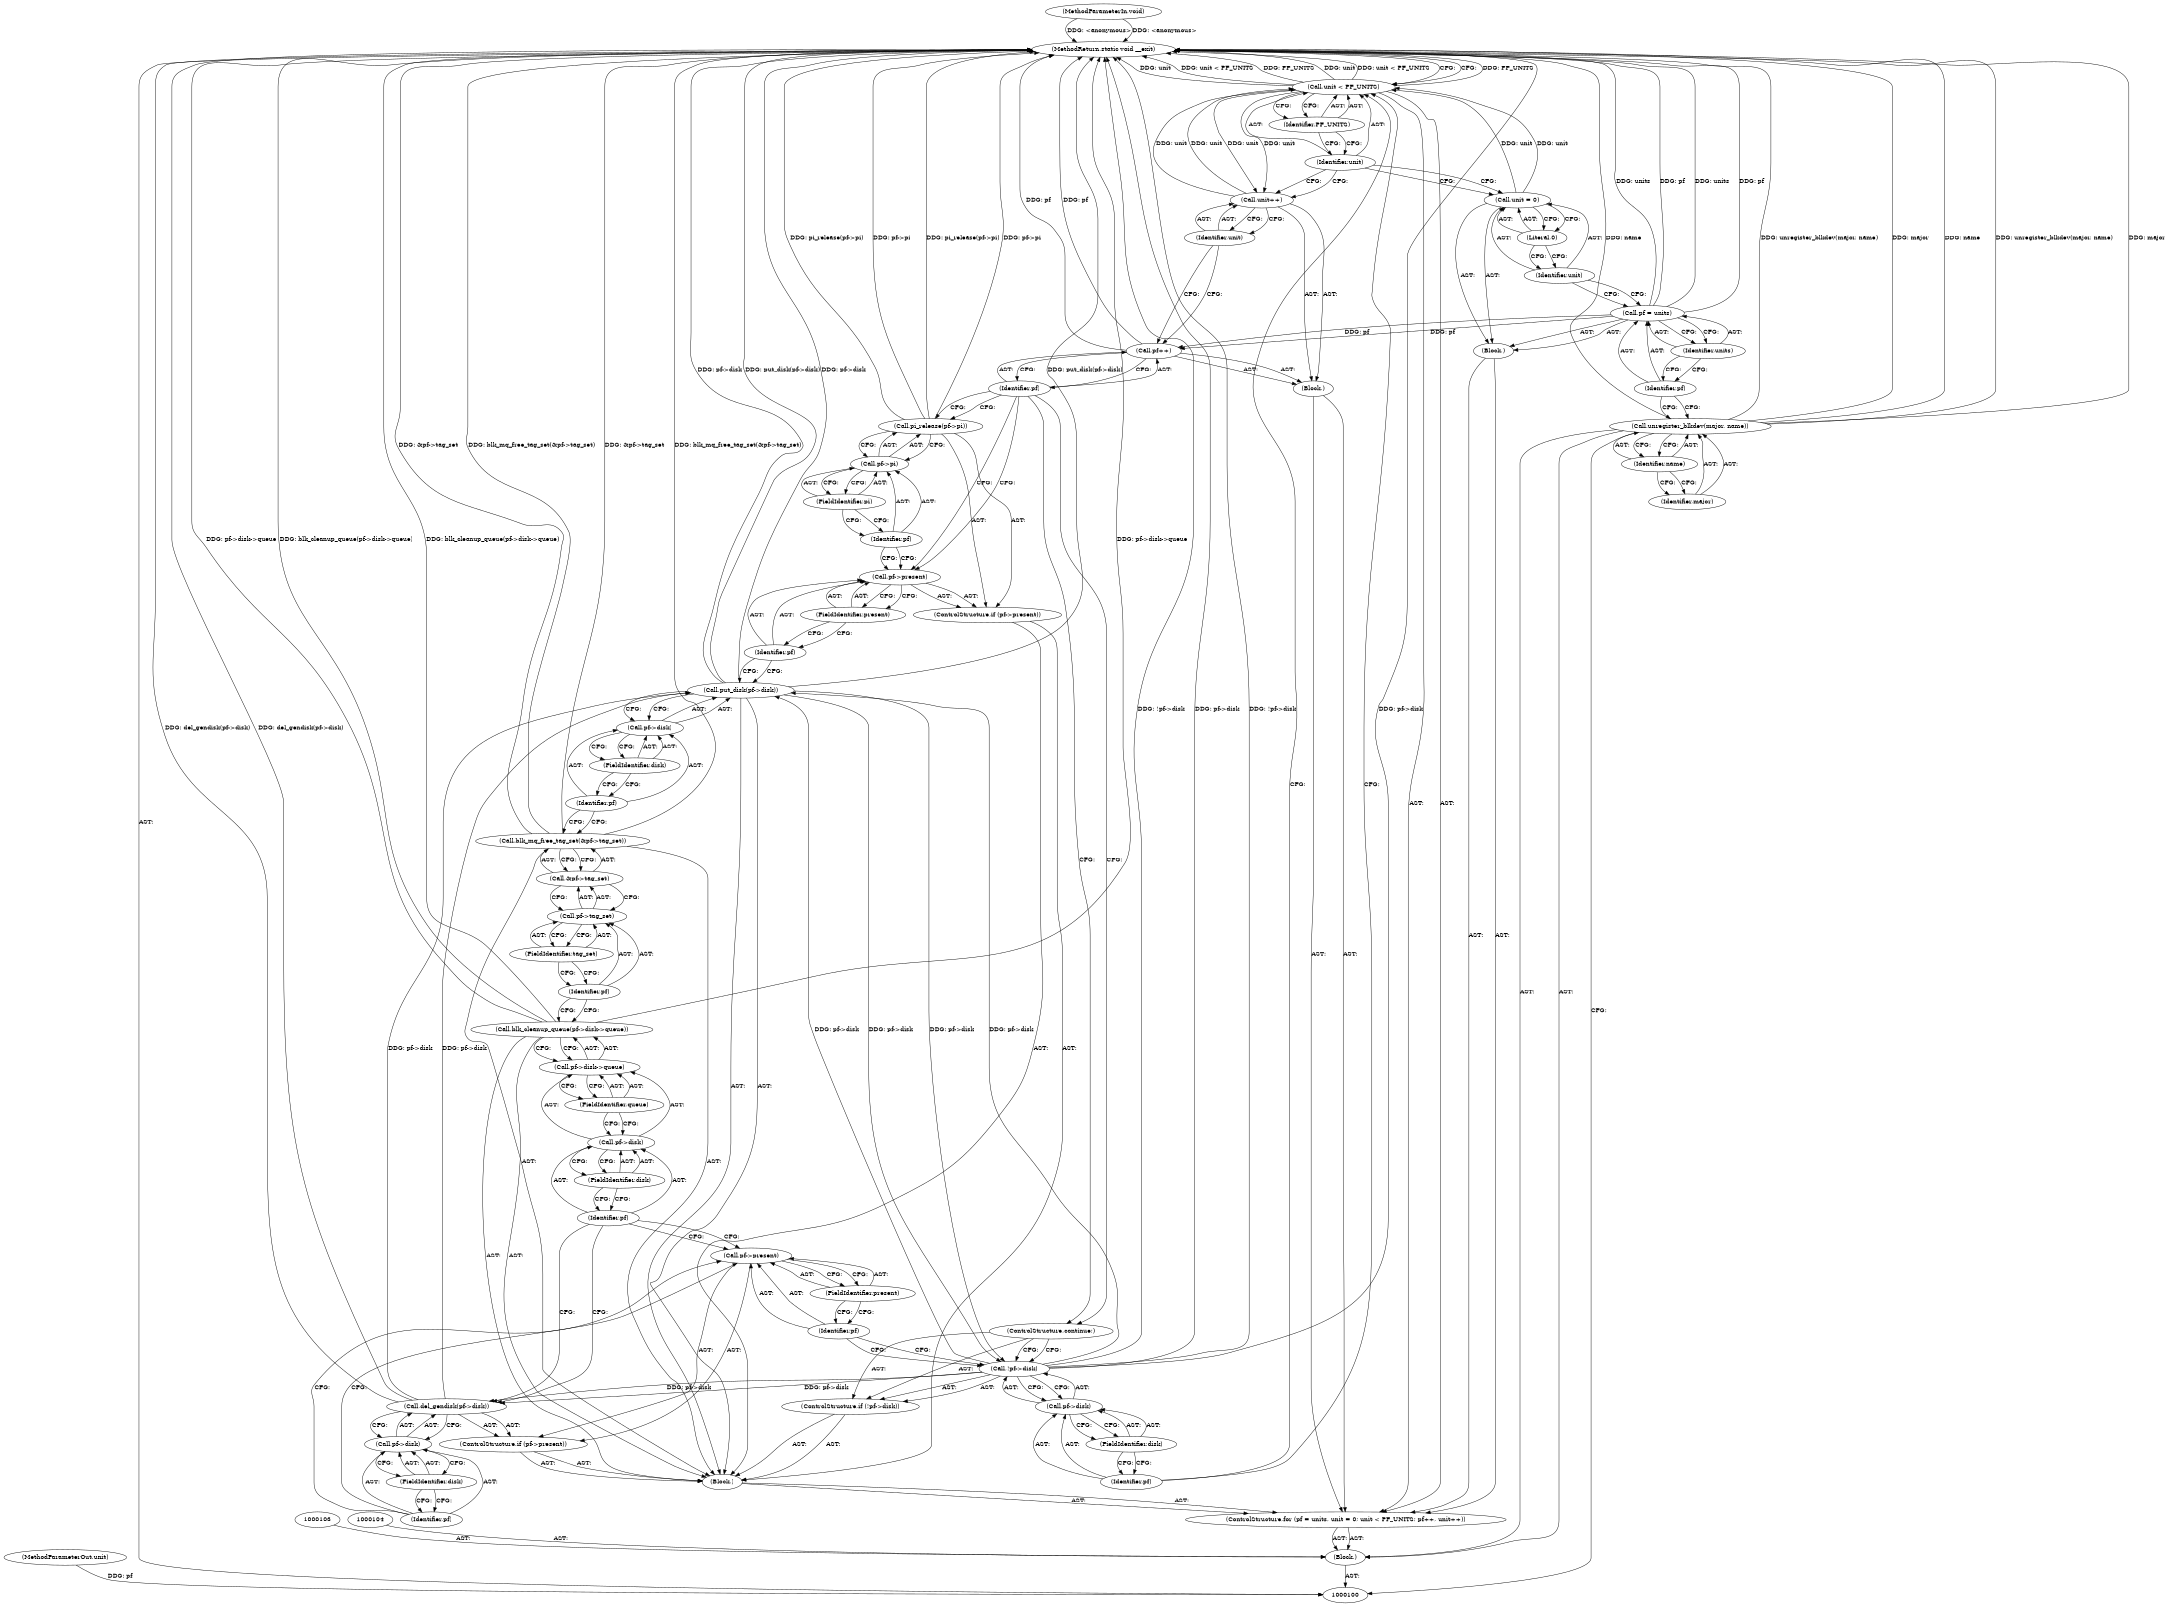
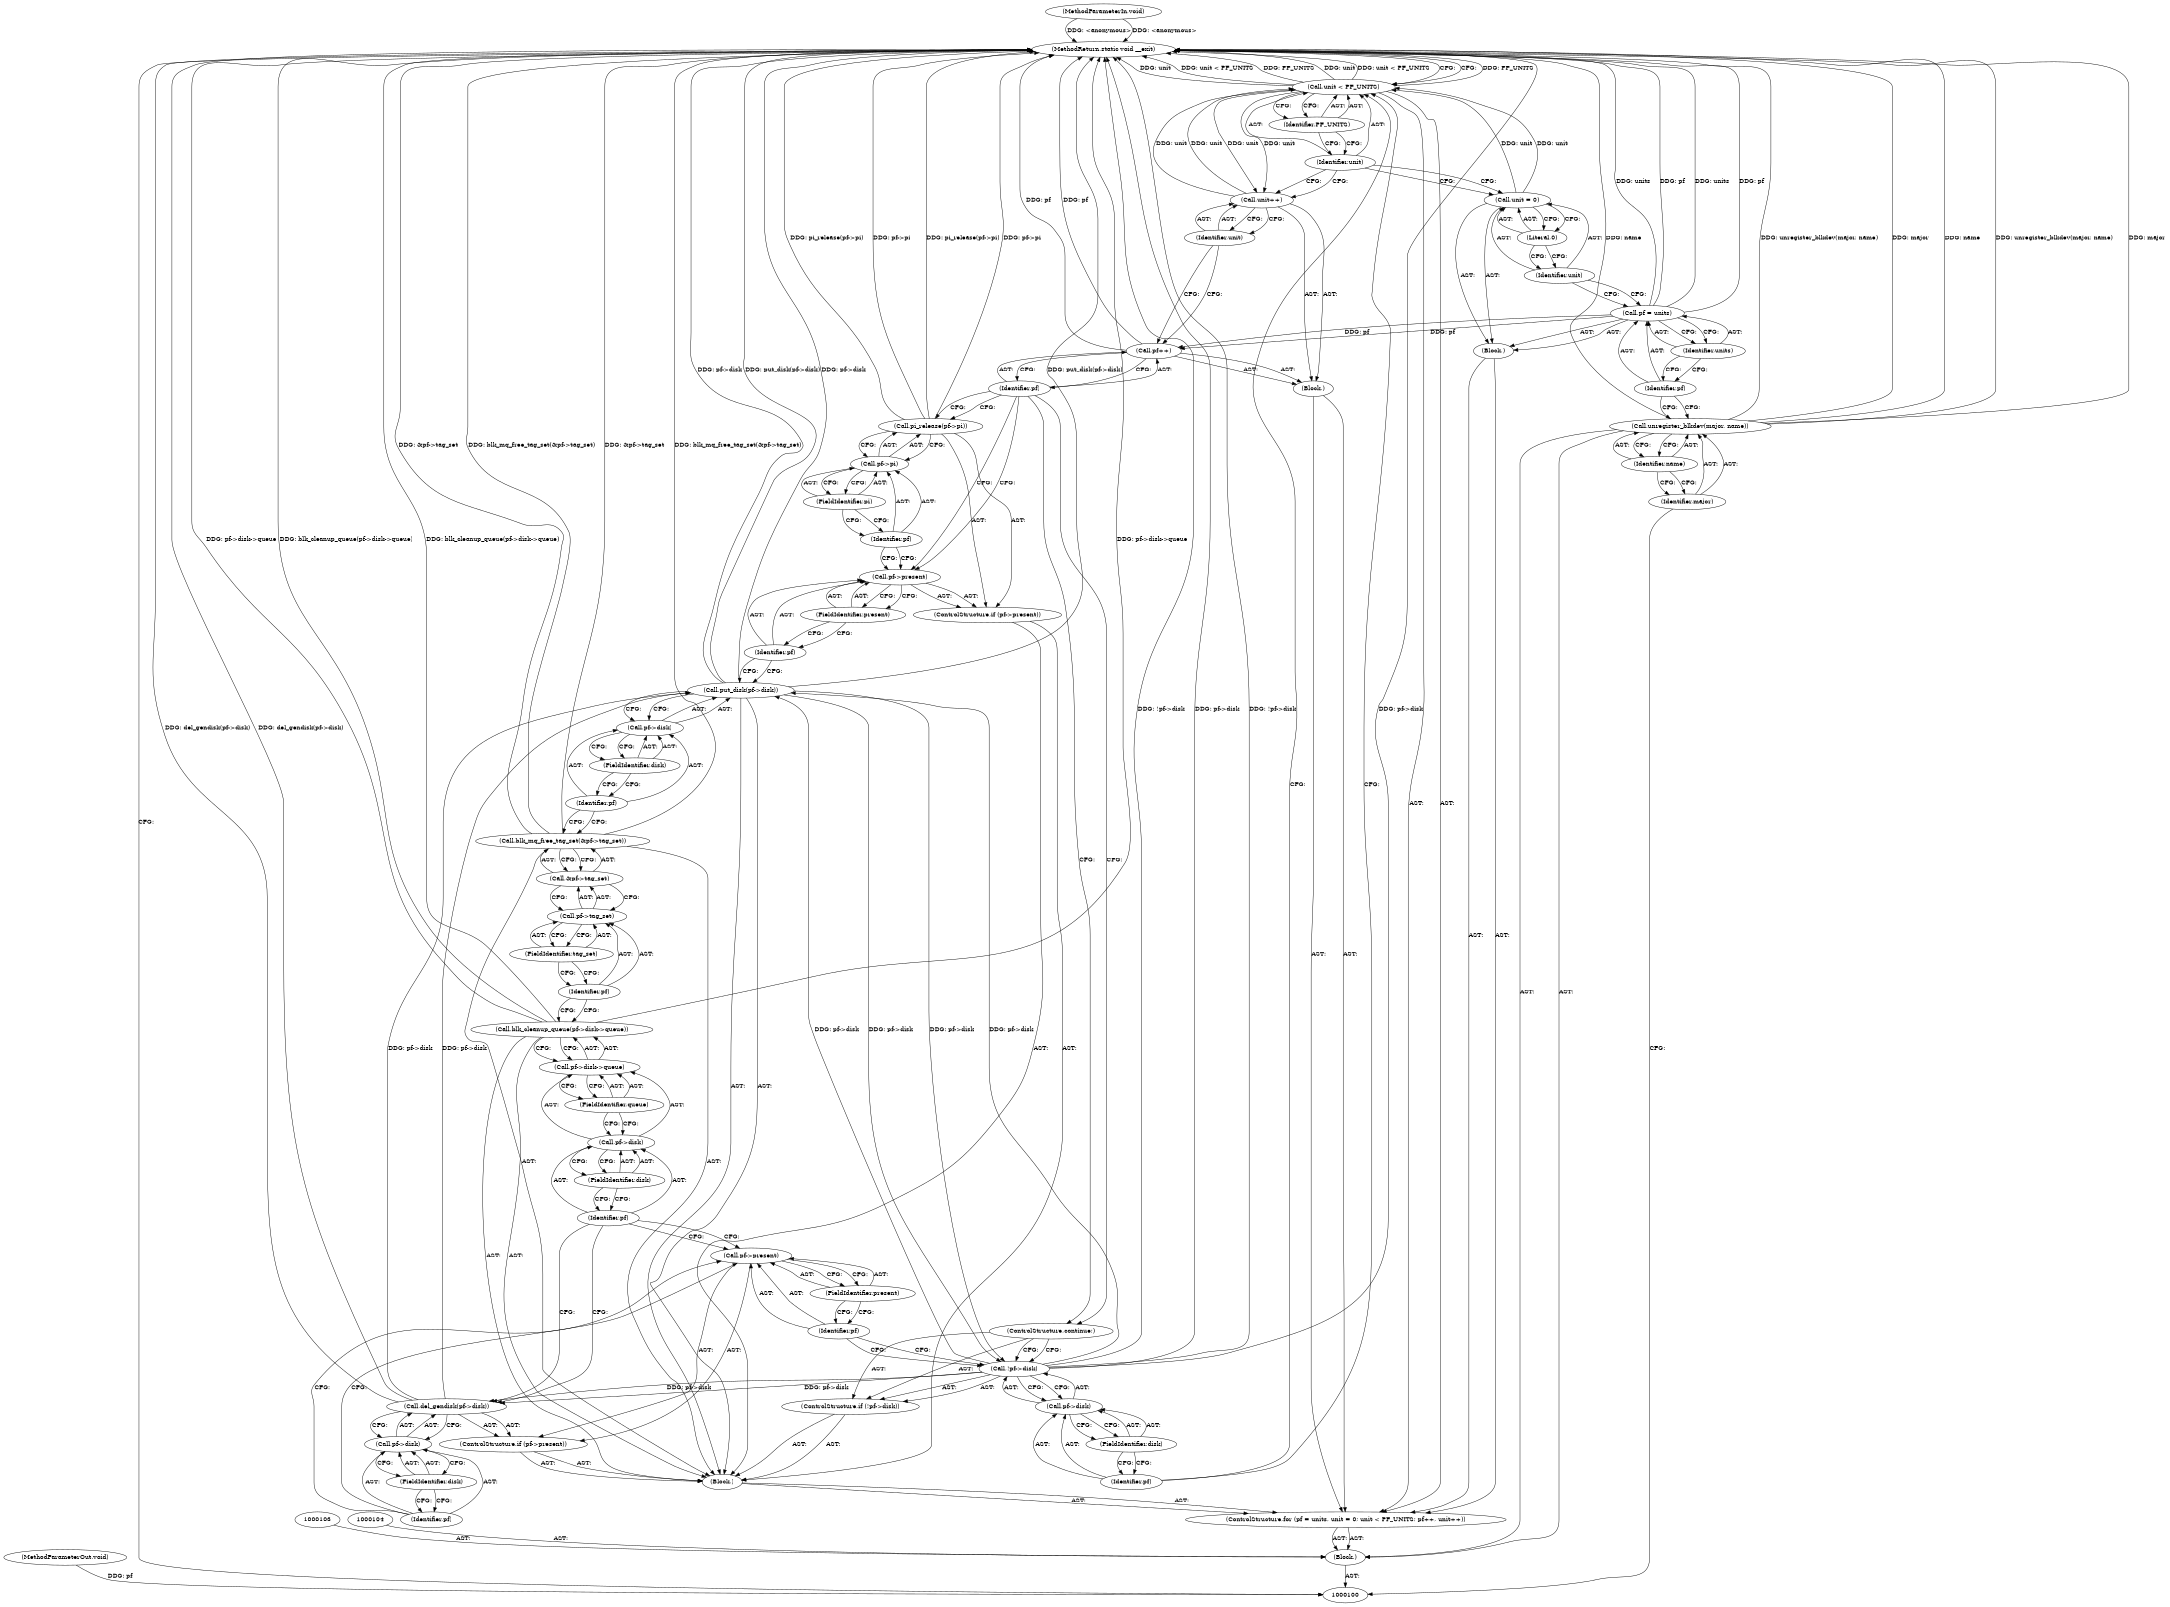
(147, 822) -> (147, 822)
(1591, 1094) -> (1650, 1173)
(65, 1557) -> (65, 1557)
